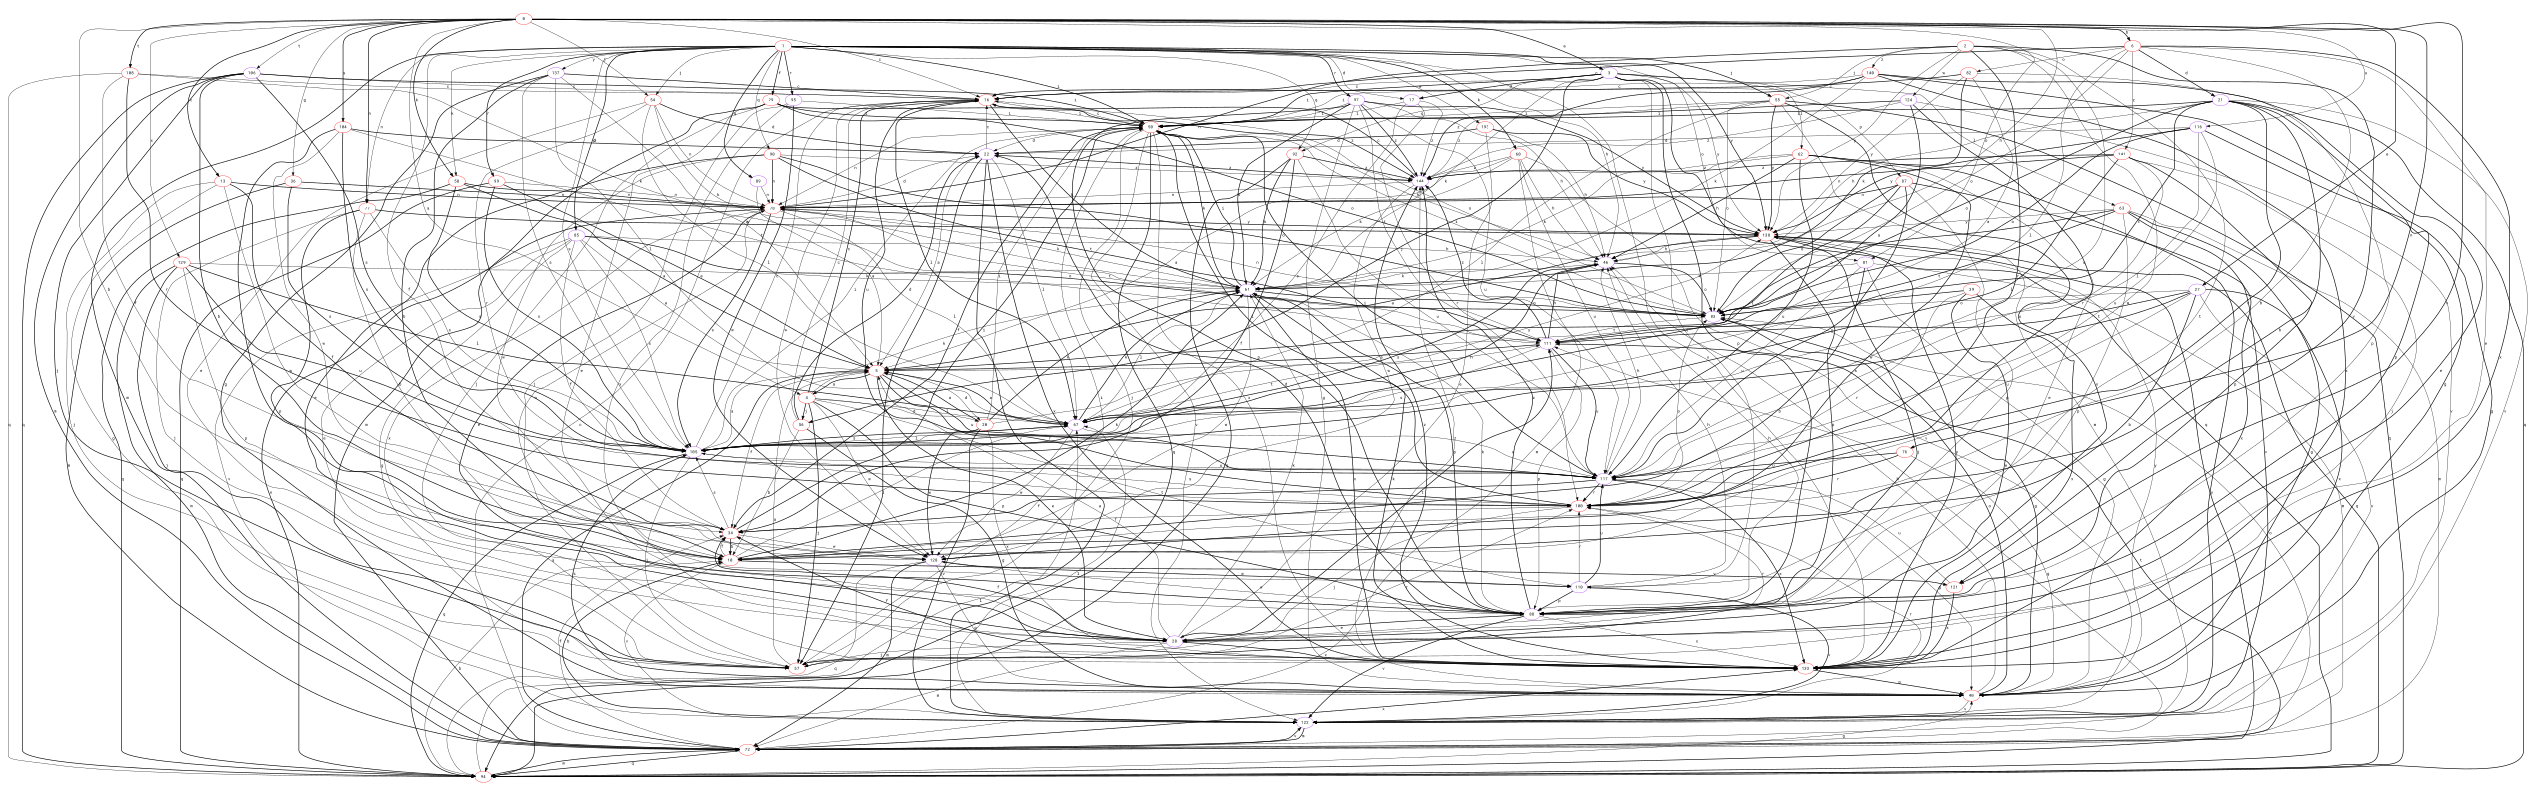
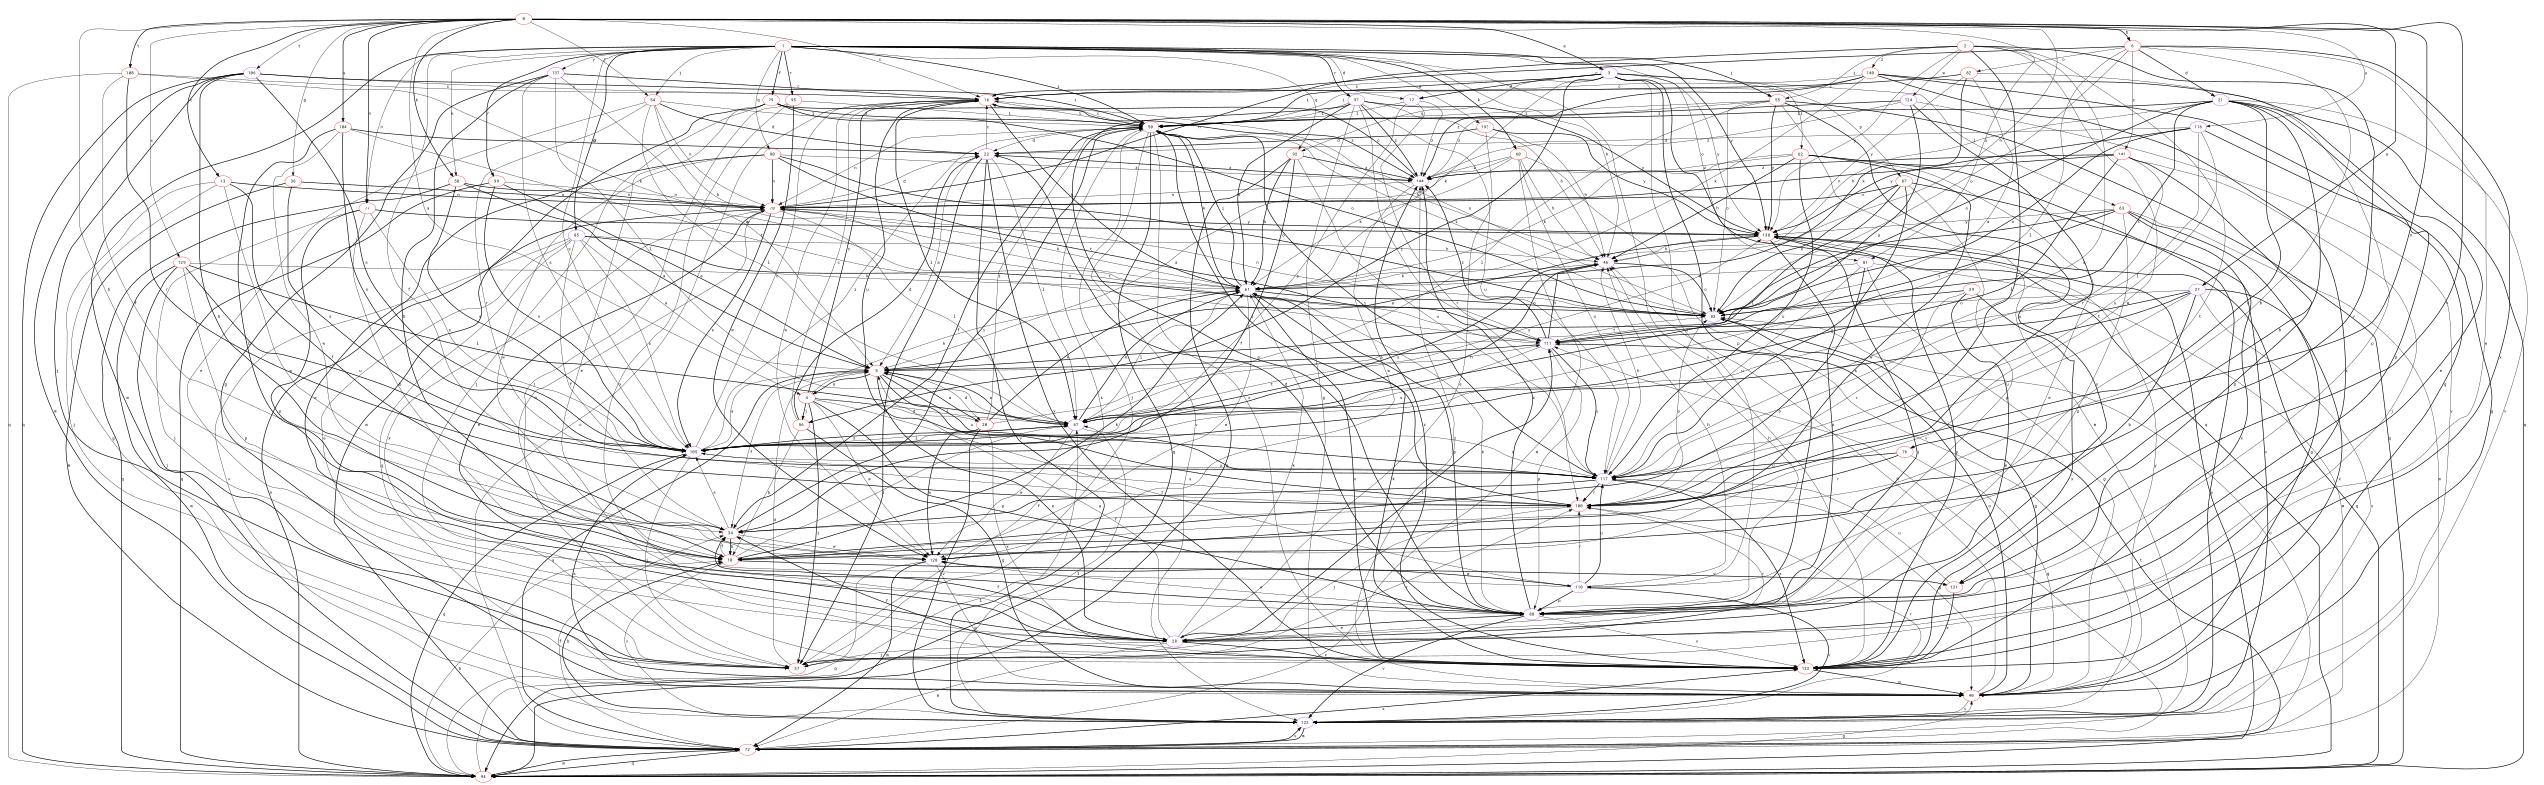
(794, 100) -> (794, 100)
none -> (864, 119)
(758, 181) -> none
(1255, 576) -> (1164, 571)
